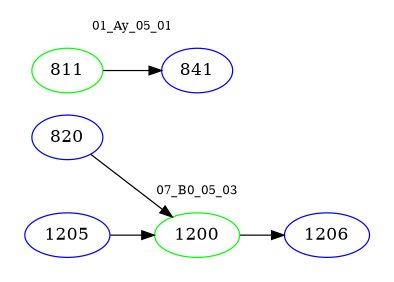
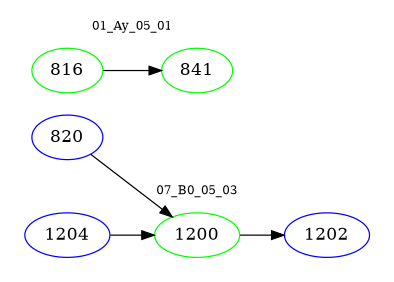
(67, 71) -> (67, 71)
(197, 71) -> (197, 71)
(67, 235) -> (67, 235)
(327, 235) -> (327, 235)
